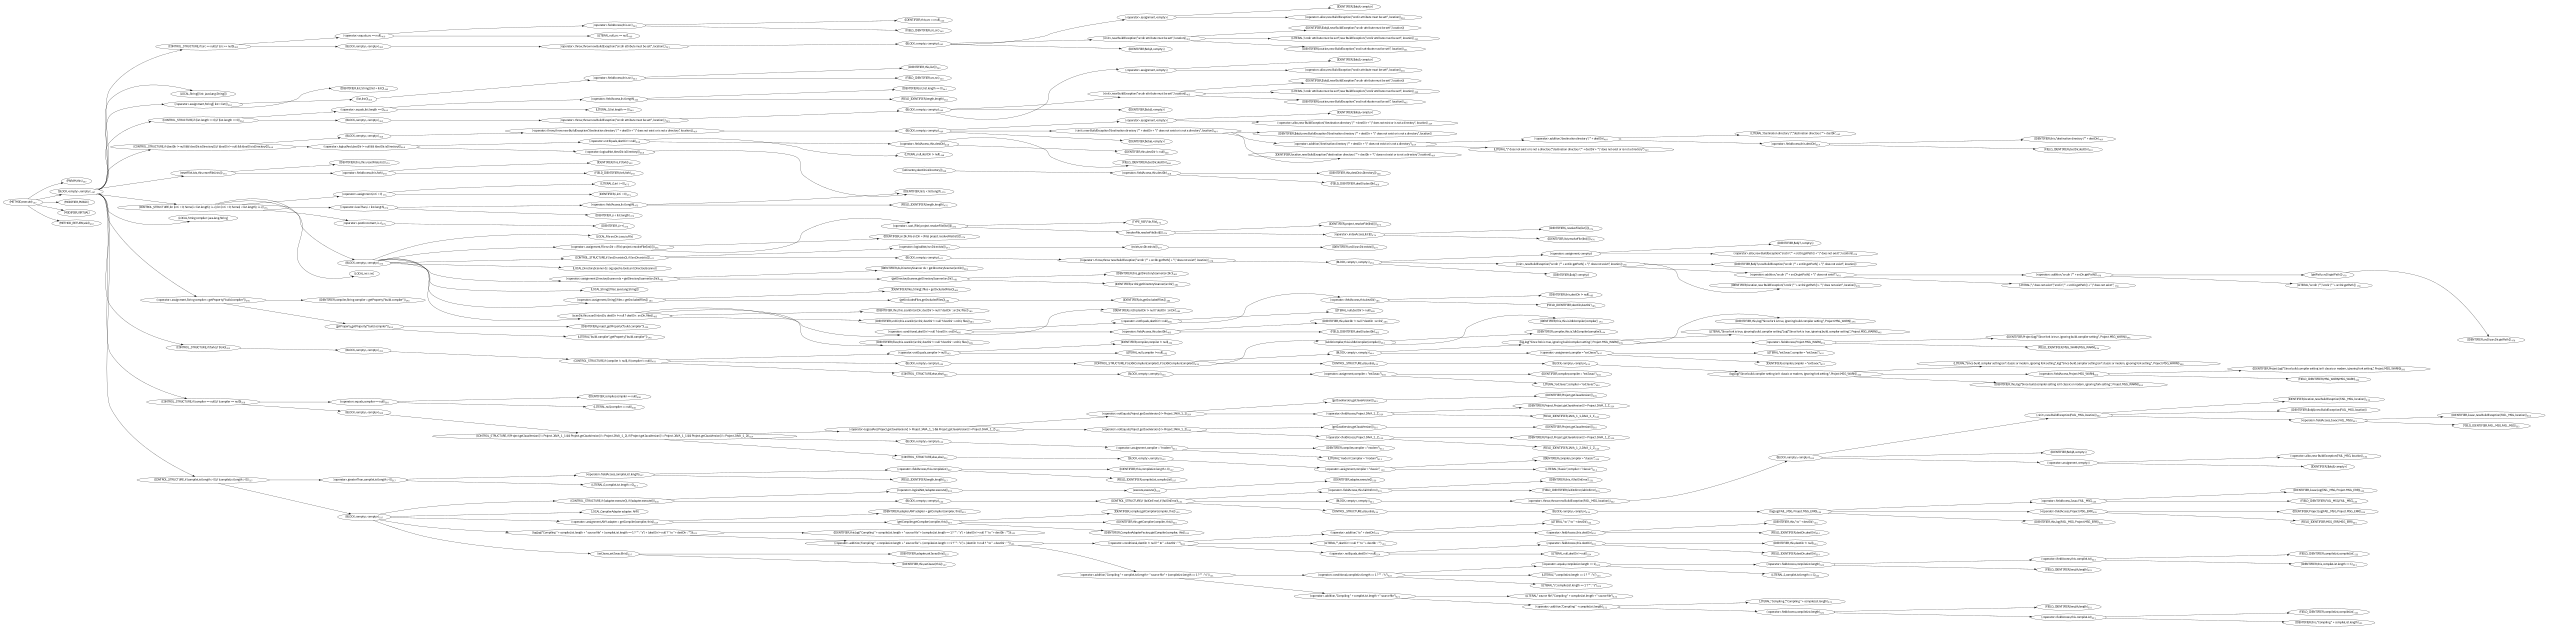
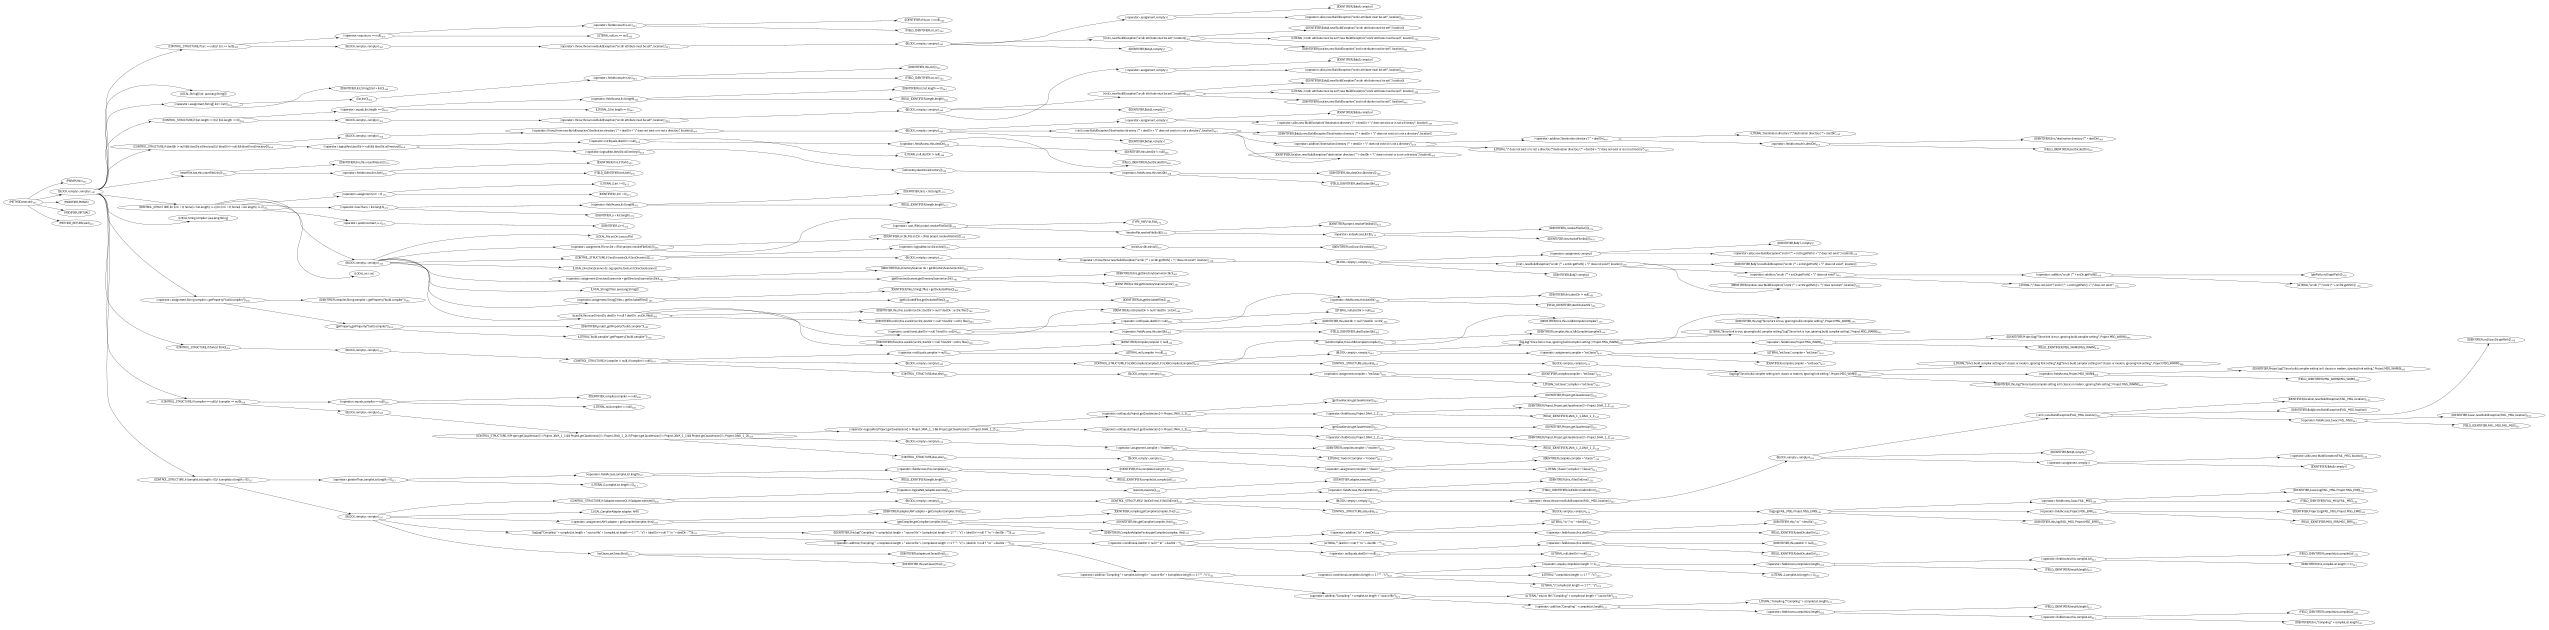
(788, 155) -> (770, 153)
(2428, 279) -> (2431, 404)
